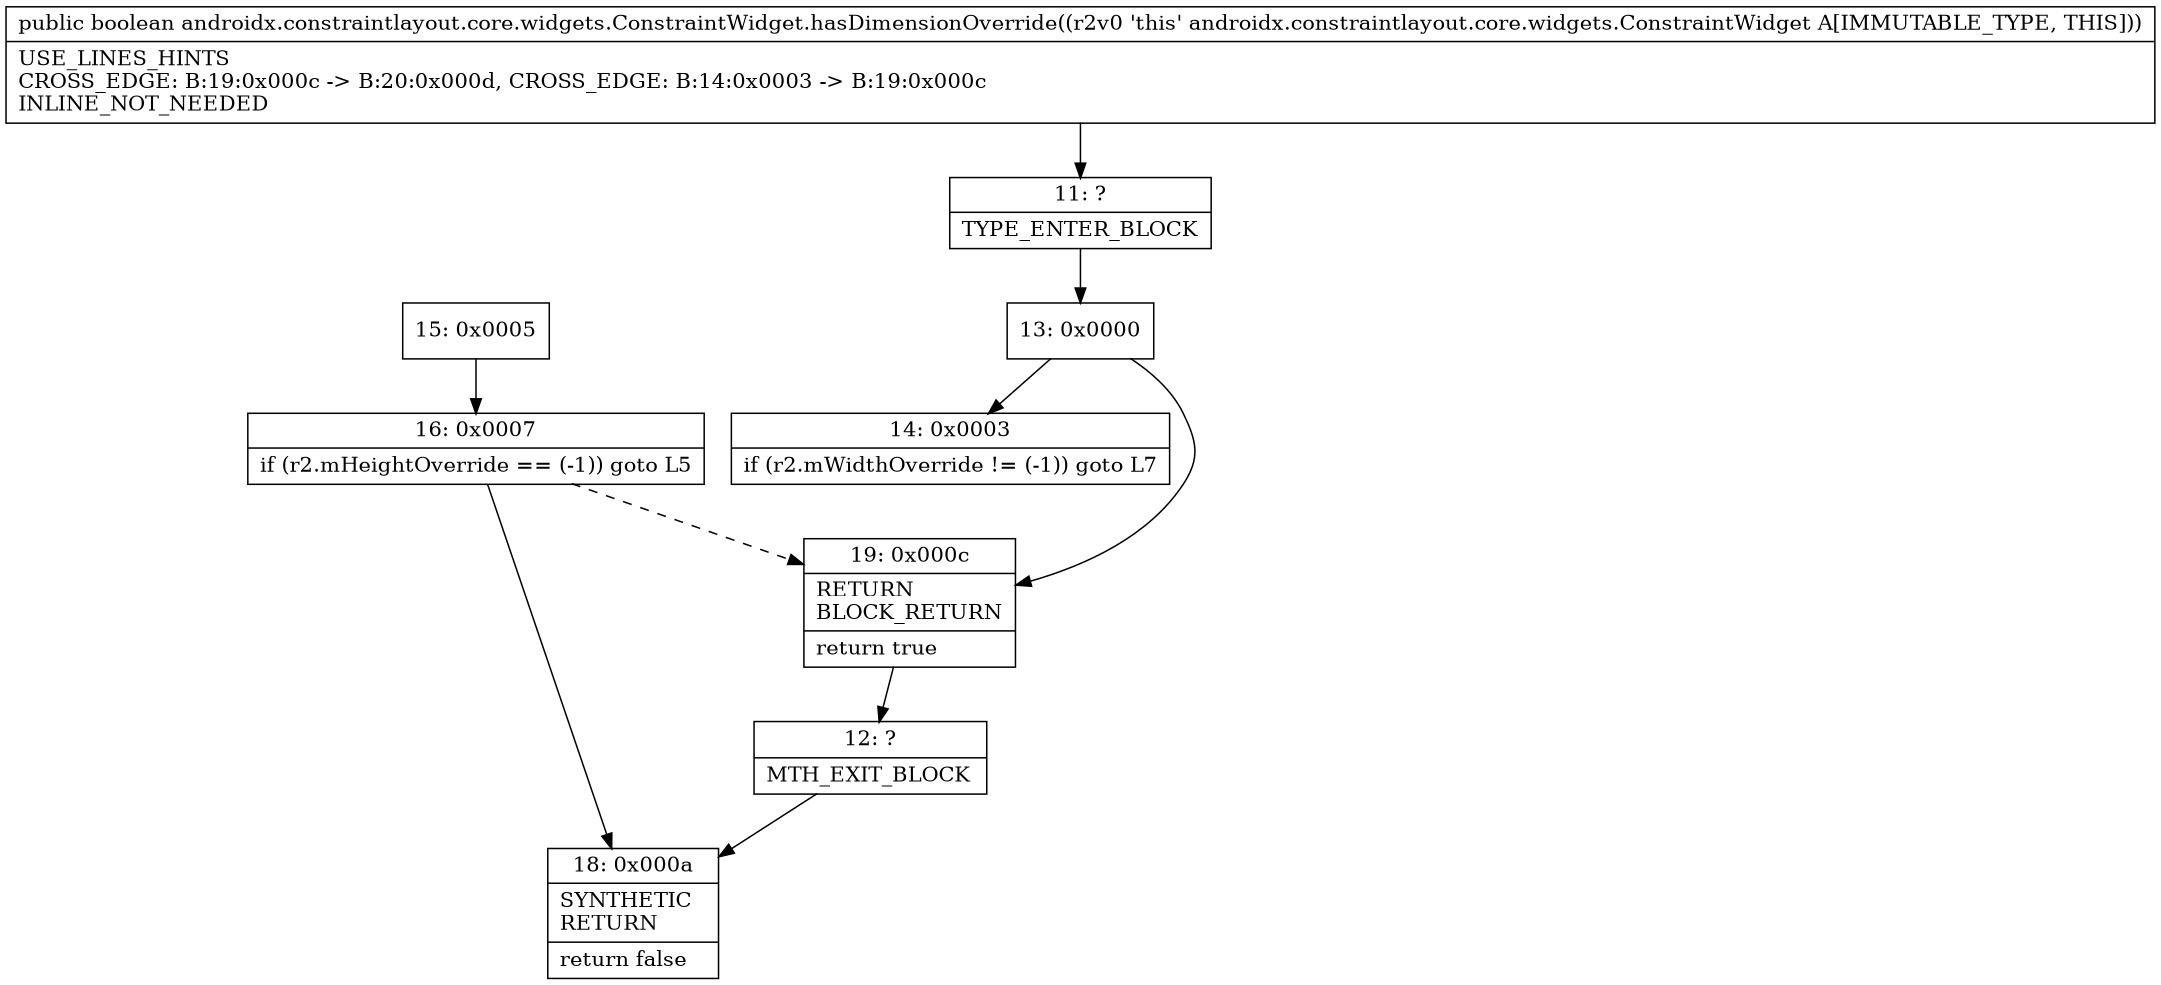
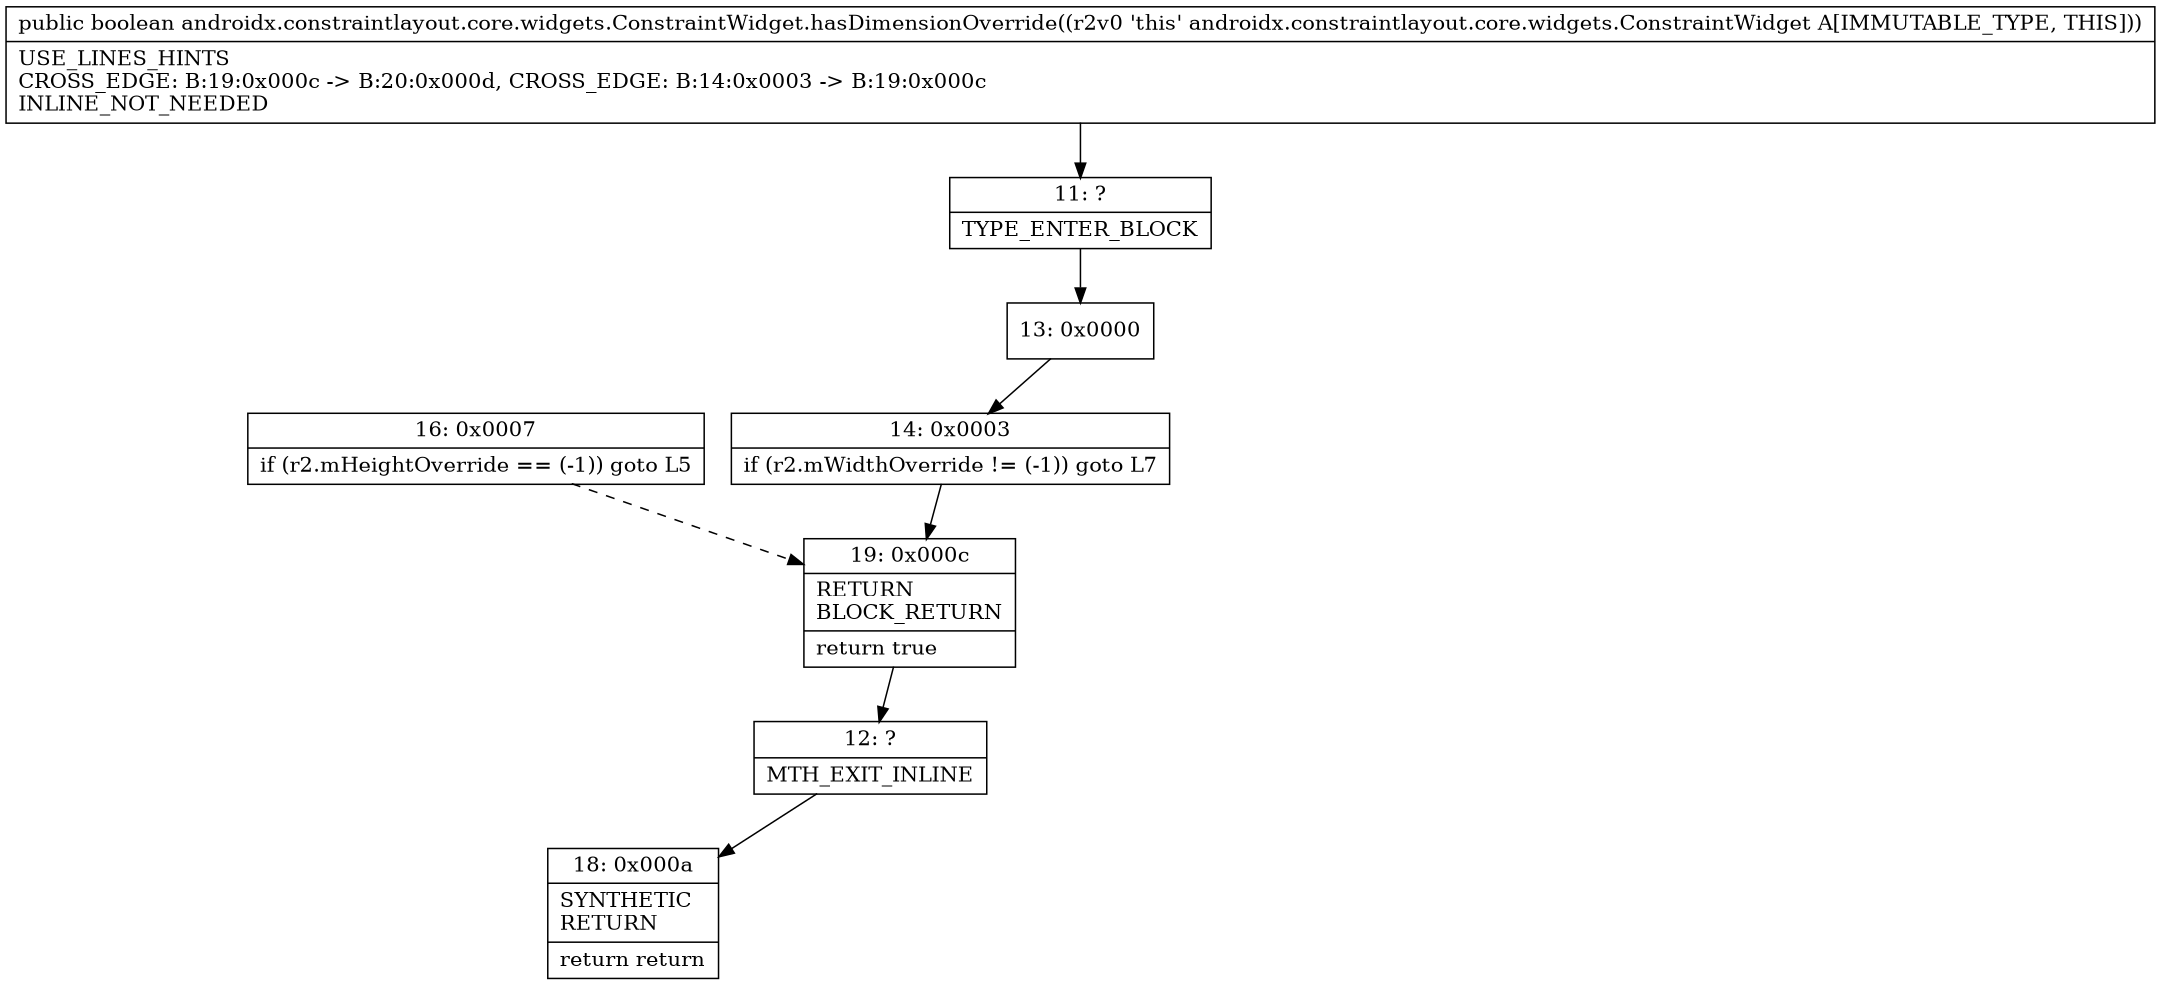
(476, 331) -> none
(1174, 497) -> (936, 504)
(547, 659) -> none
(869, 775) -> (870, 775)
(624, 960) -> (633, 960)
